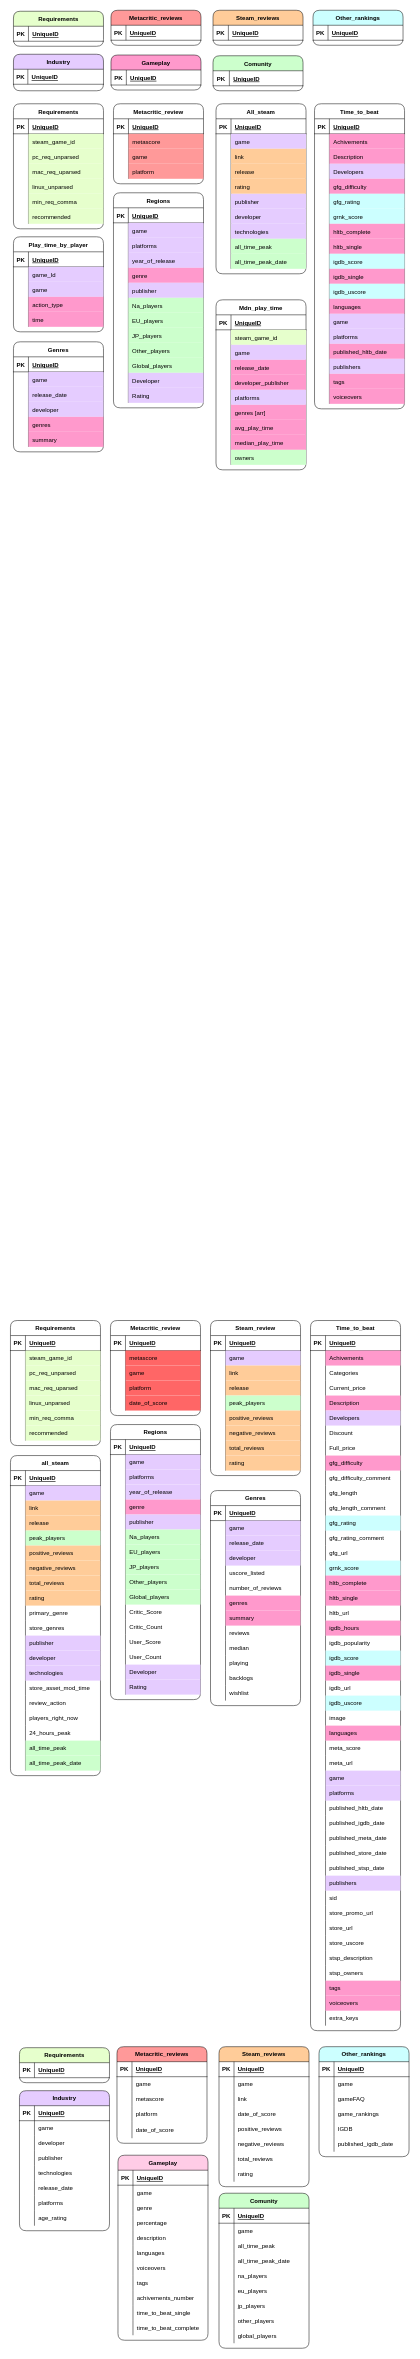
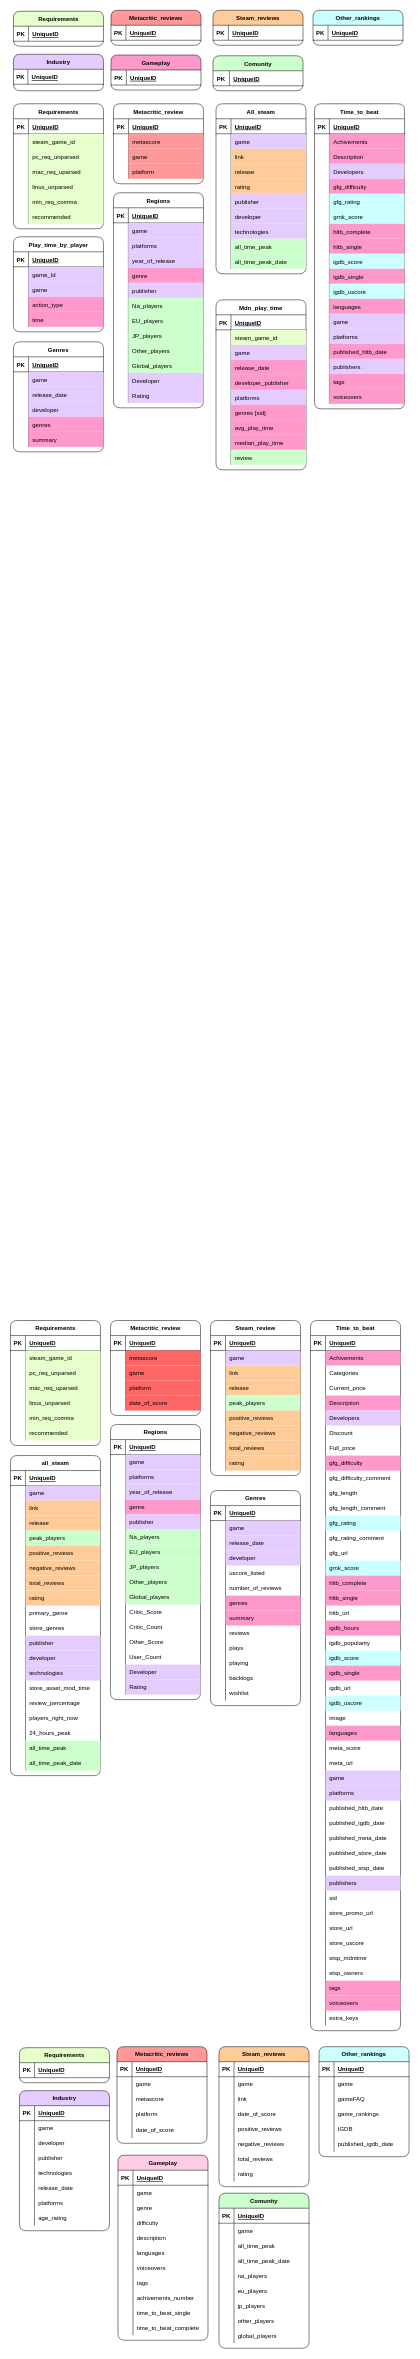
(254, 413) -> (253, 413)
(245, 458) -> (244, 458)
(146, 1642) -> (147, 1642)
(238, 1648) -> (237, 1648)
(49, 1703) -> (57, 1703)
(354, 1958) -> (348, 1958)
(153, 2223) -> (151, 2223)
